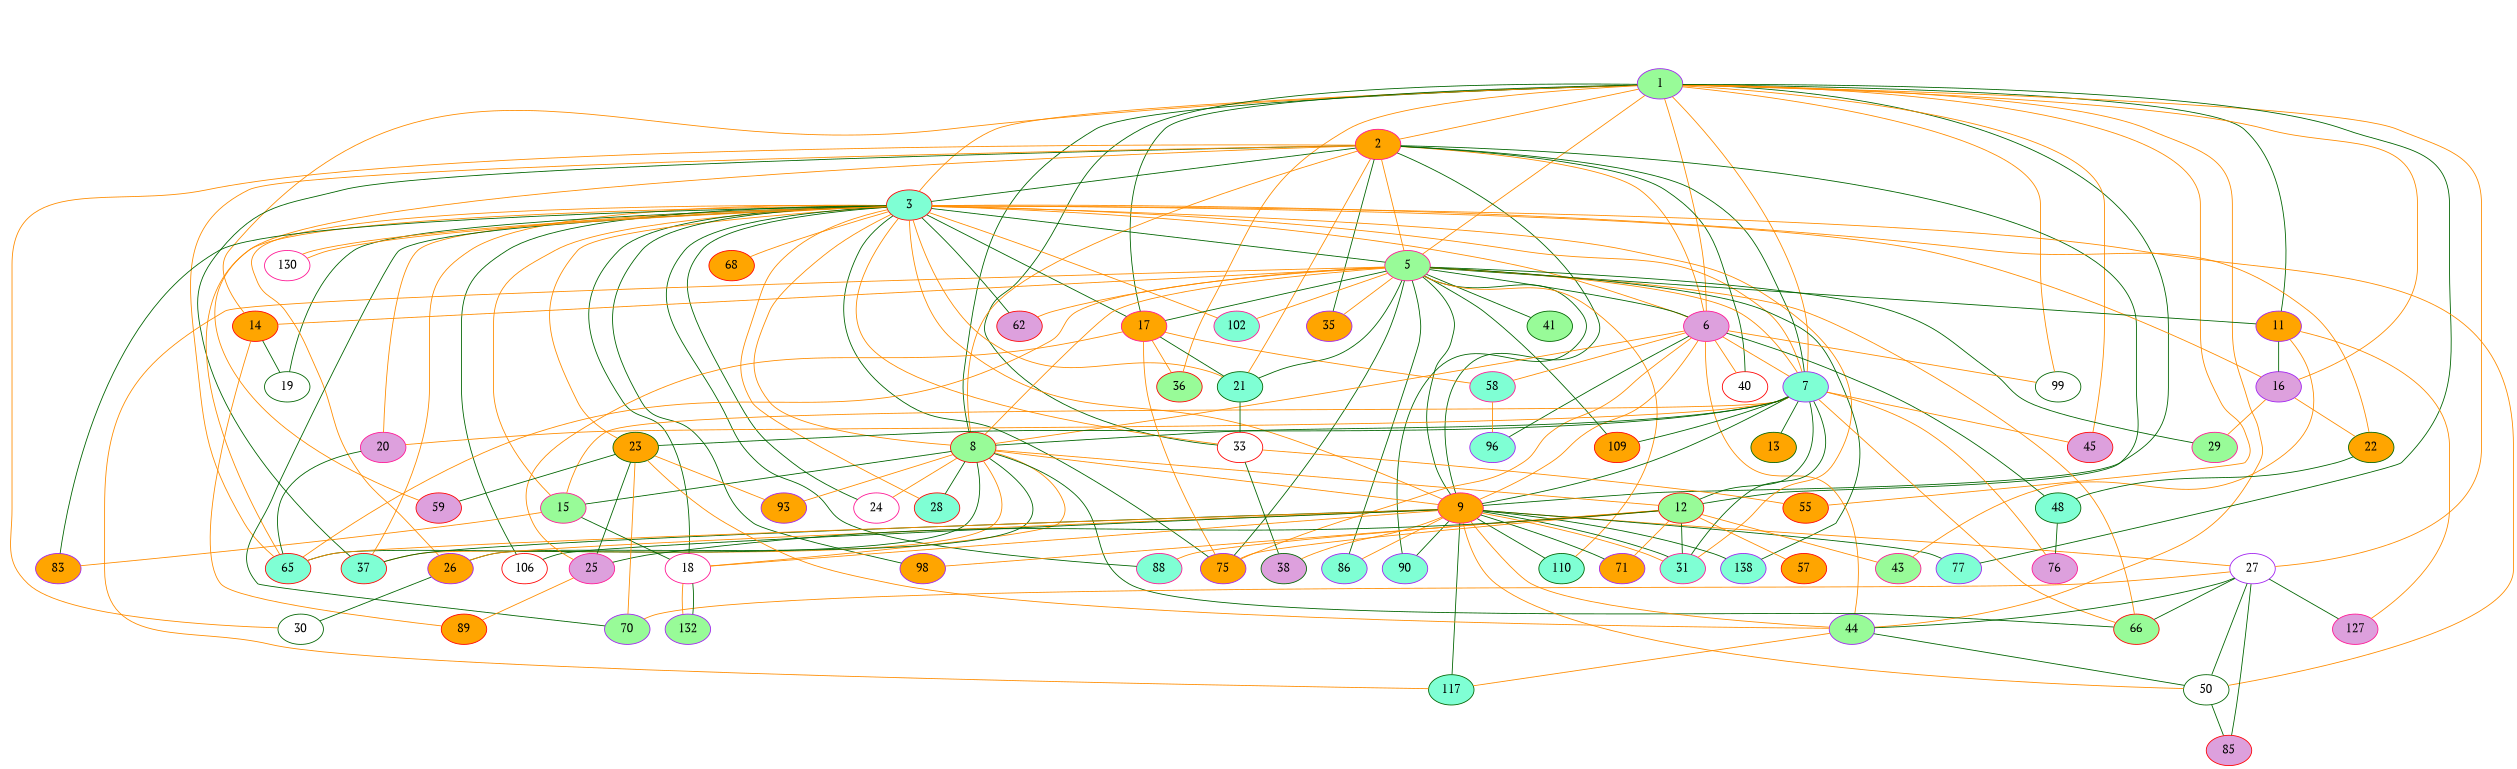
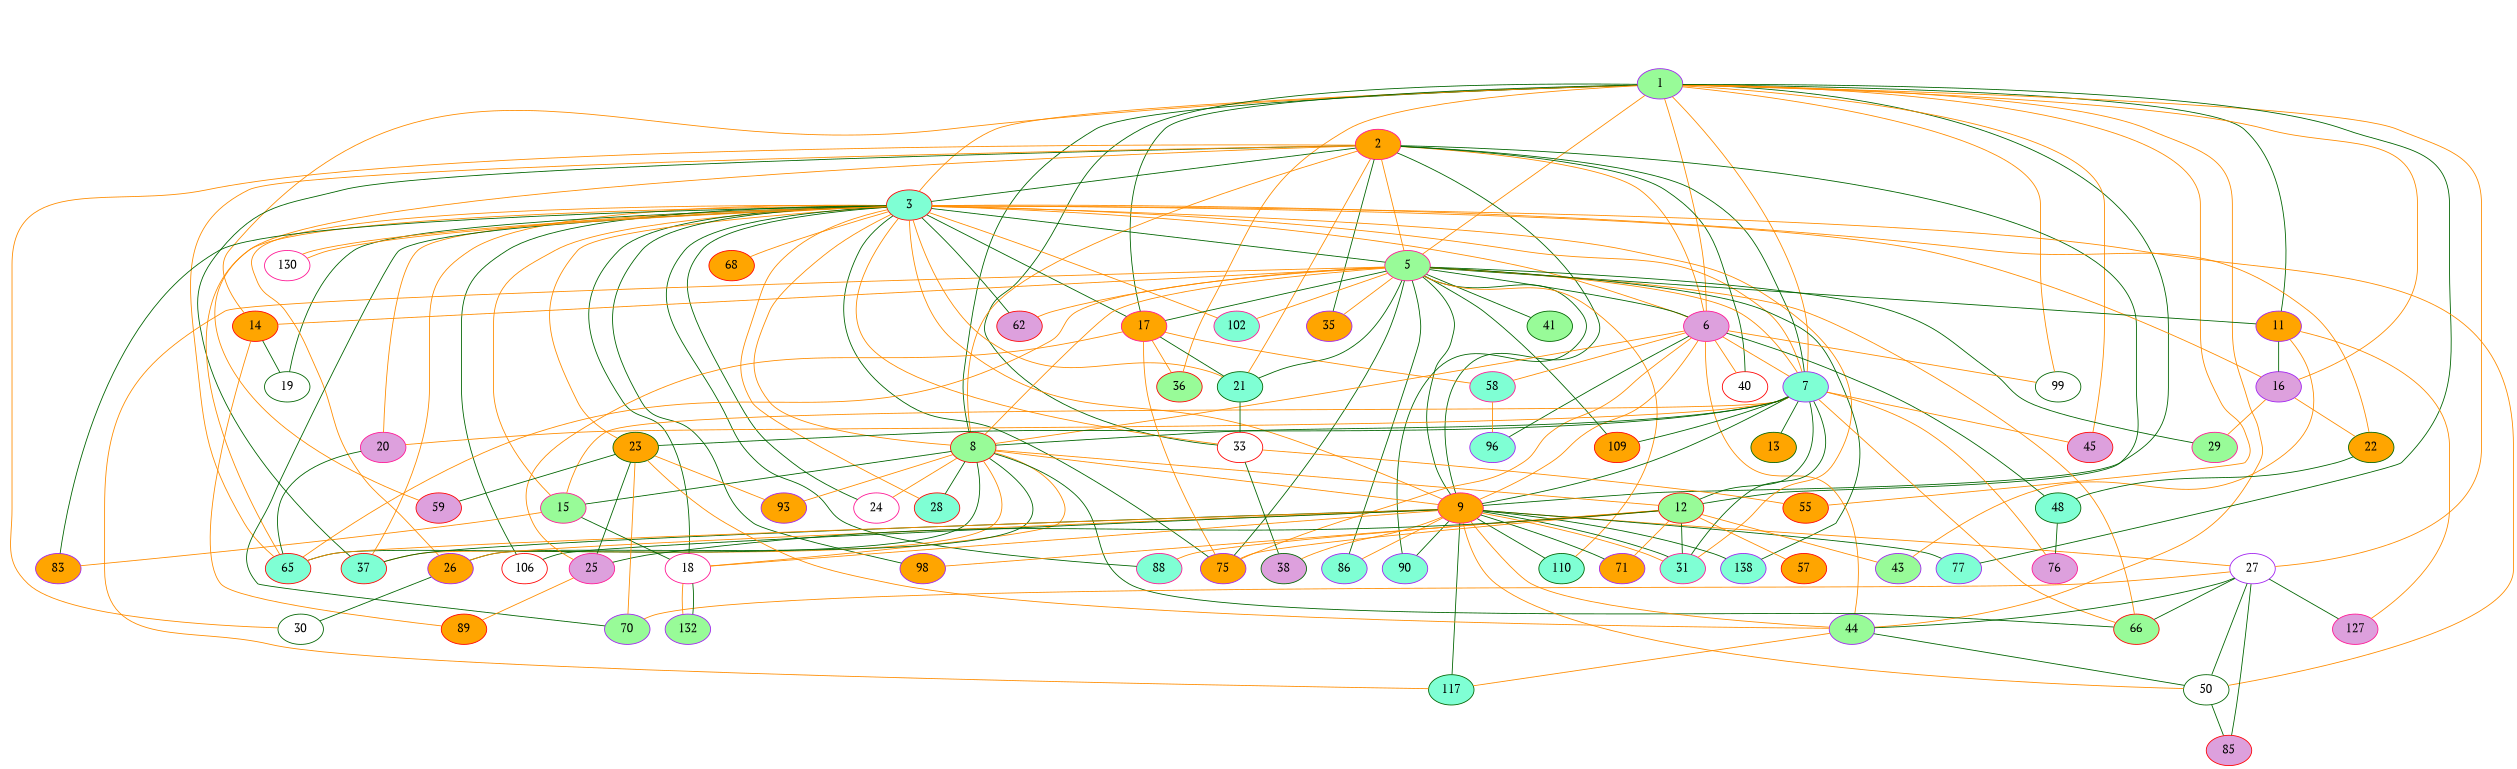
(1519, 114) -> none
(1898, 569) -> (1898, 569)
